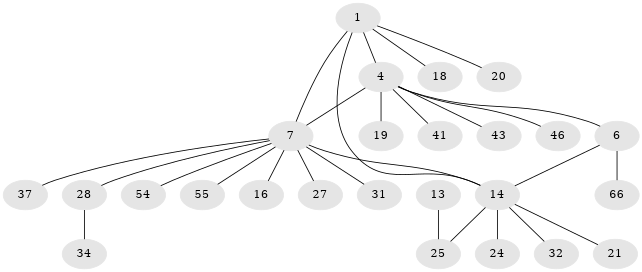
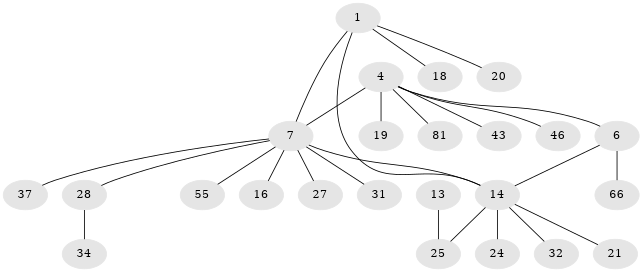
(370, 48) -> none
(440, 136) -> (440, 136)
(143, 195) -> none
